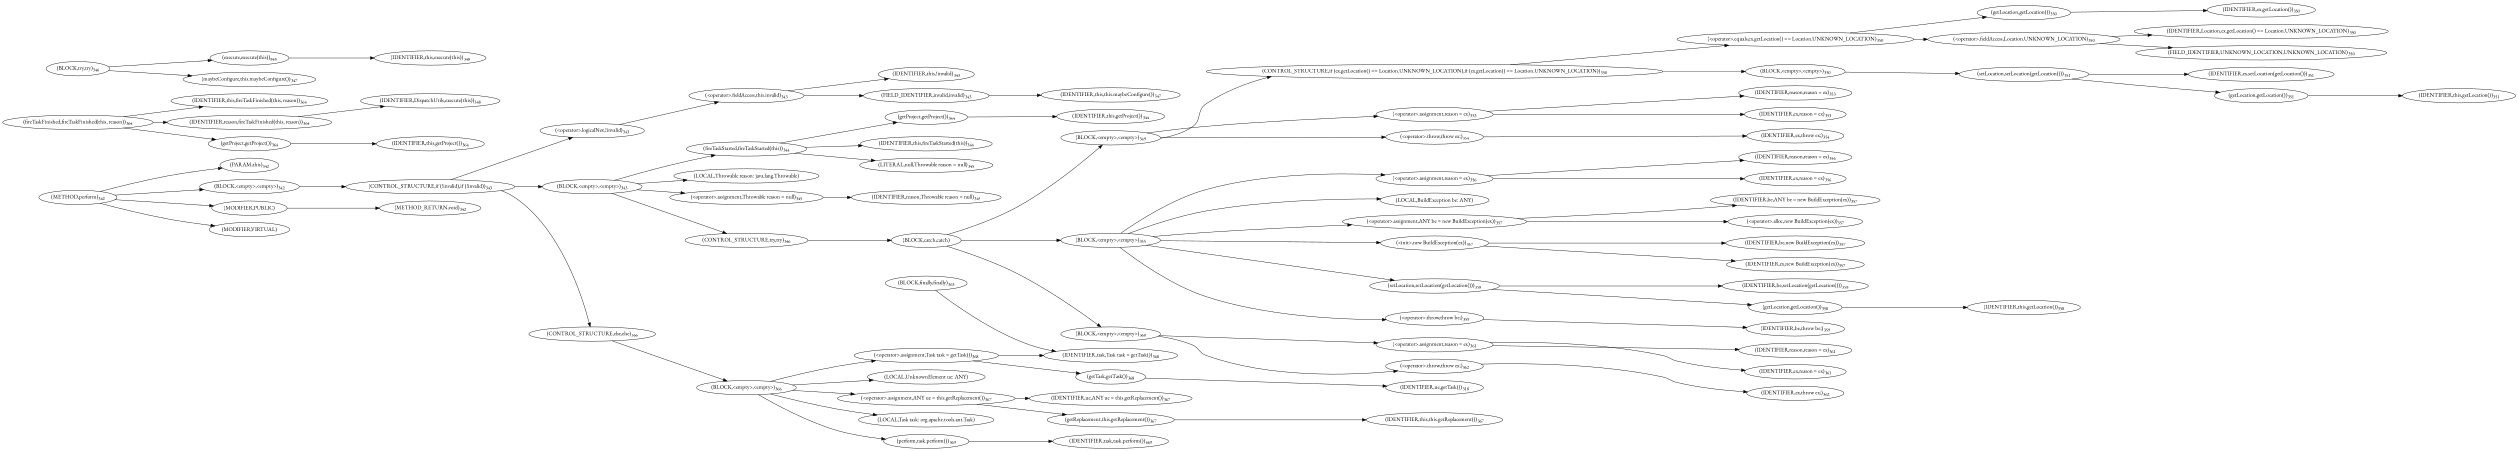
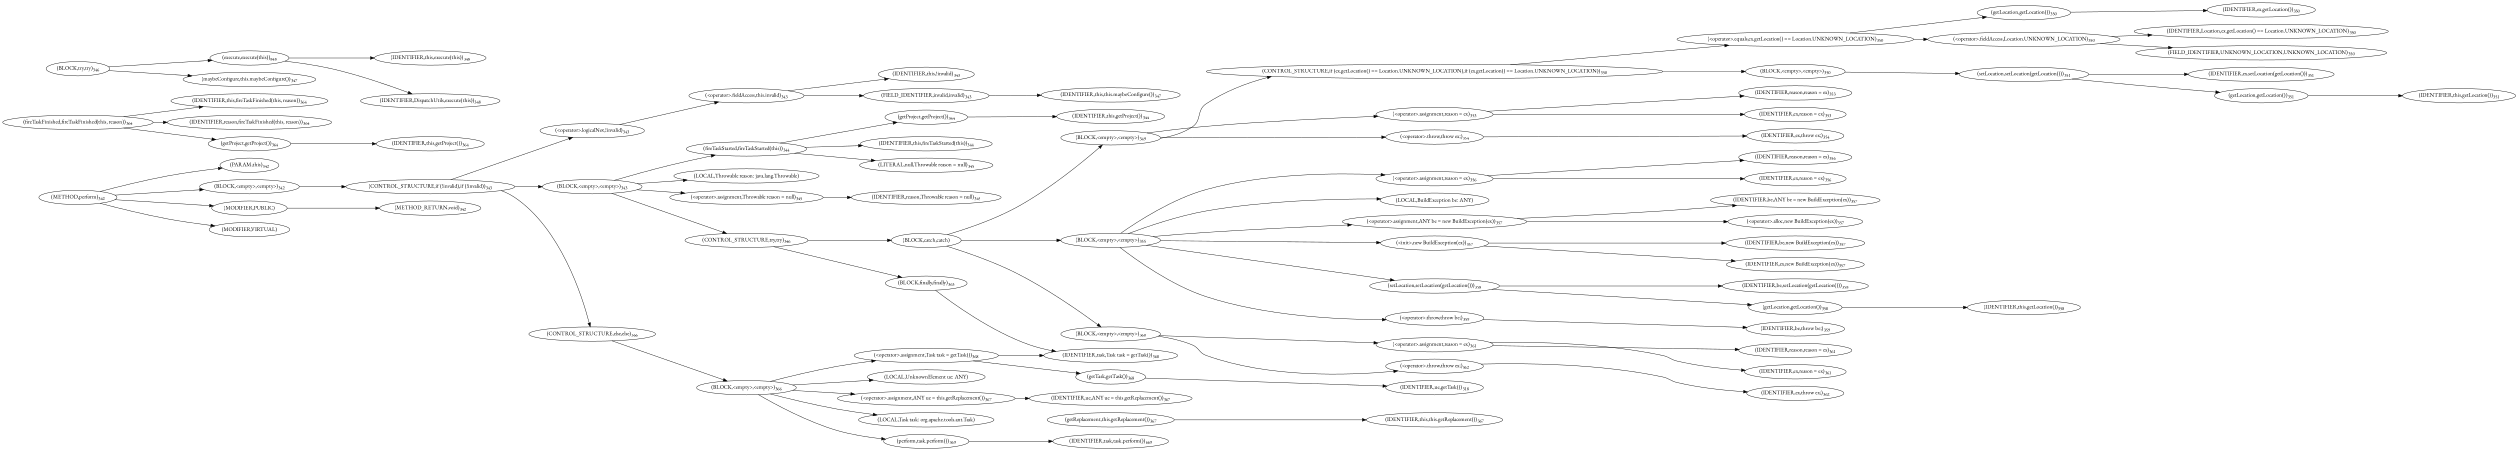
(339, 112) -> (348, 73)
none -> (836, 262)
(1020, 409) -> none
